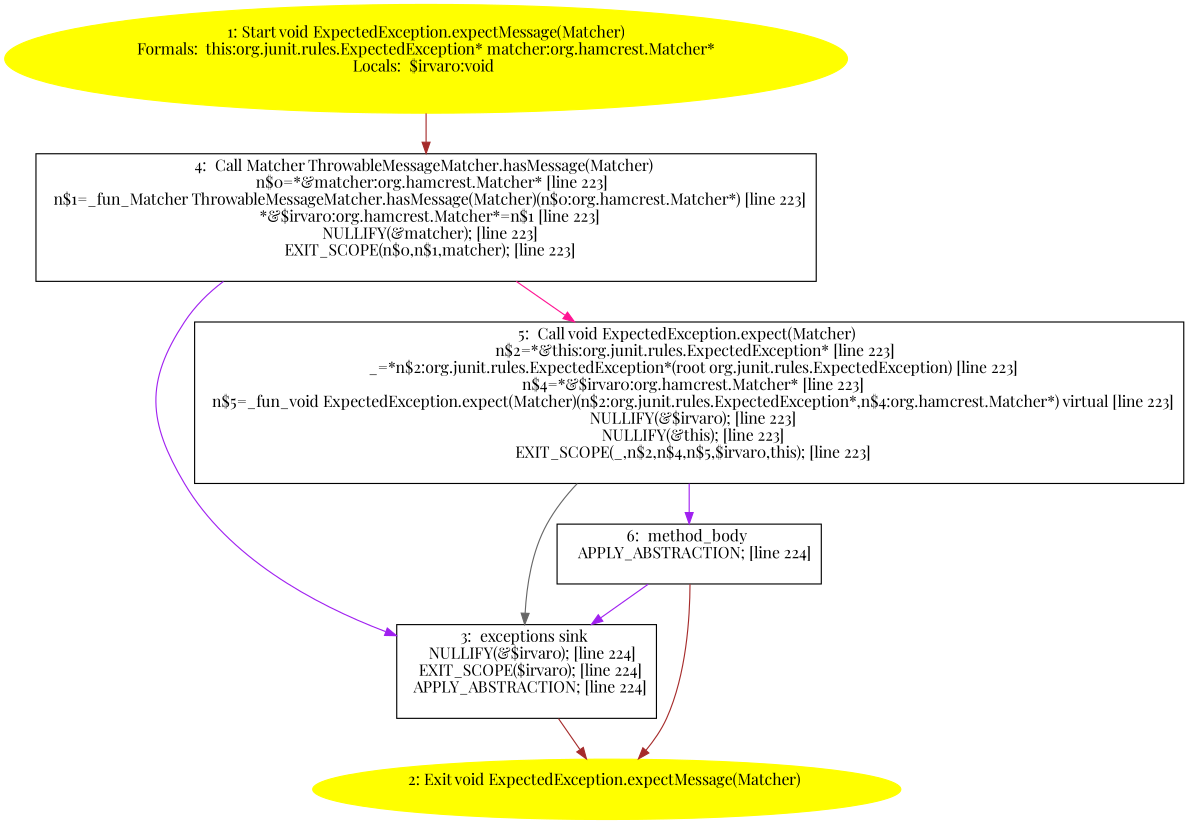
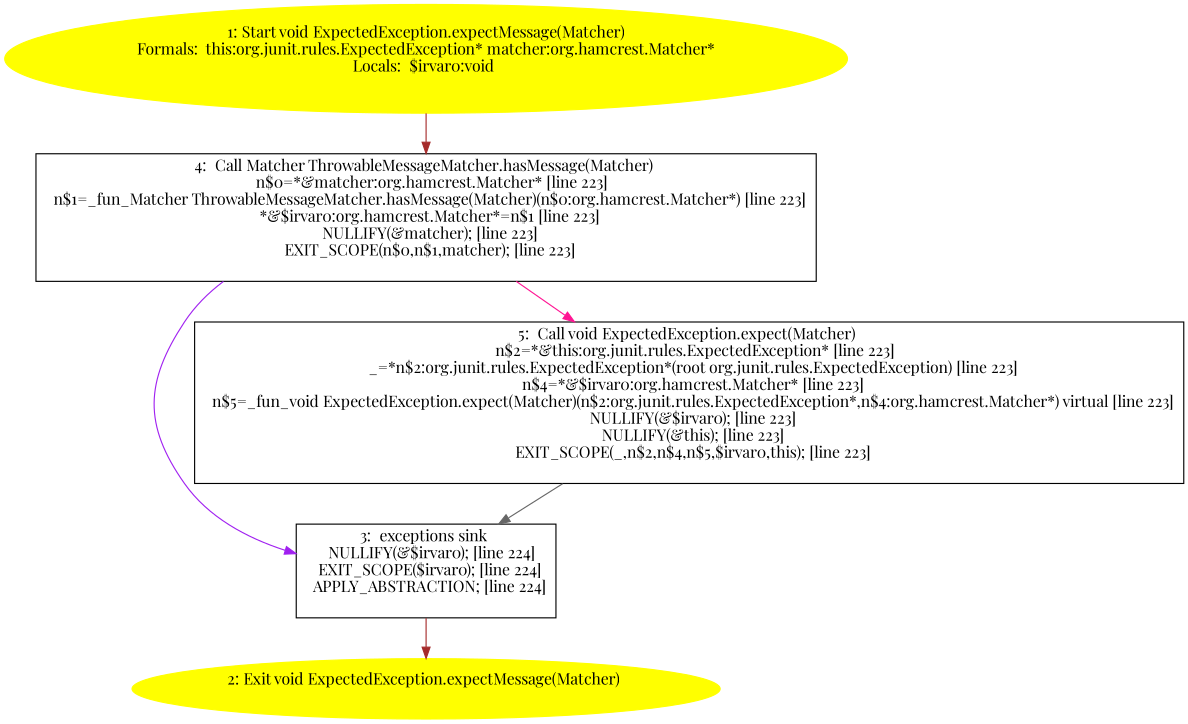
(689, 554) -> none
